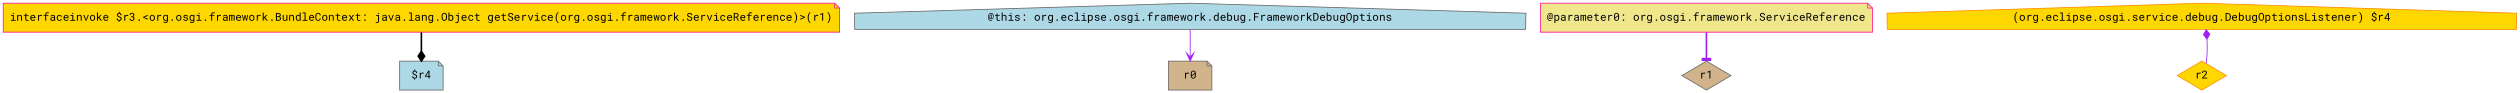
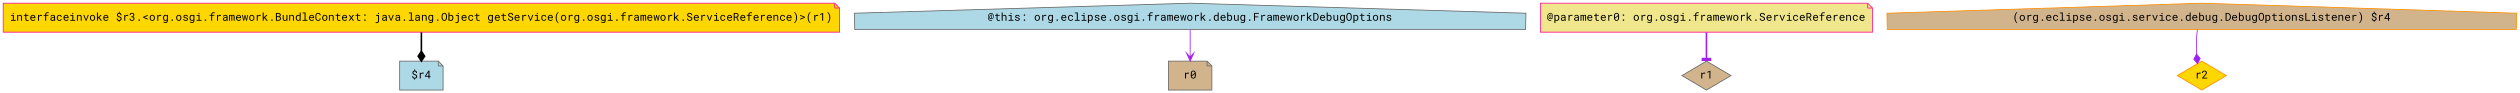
(2202, 18) -> (2202, 18)
(2207, 52) -> (2196, 42)
